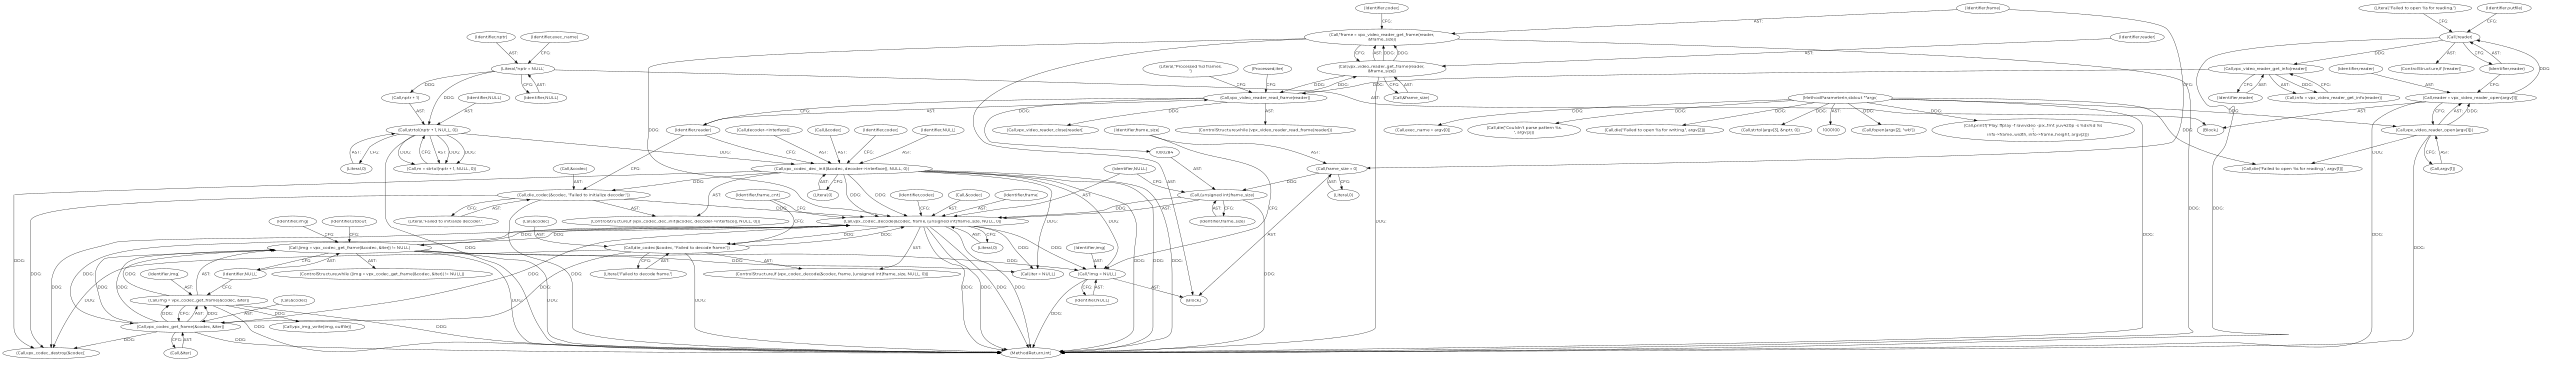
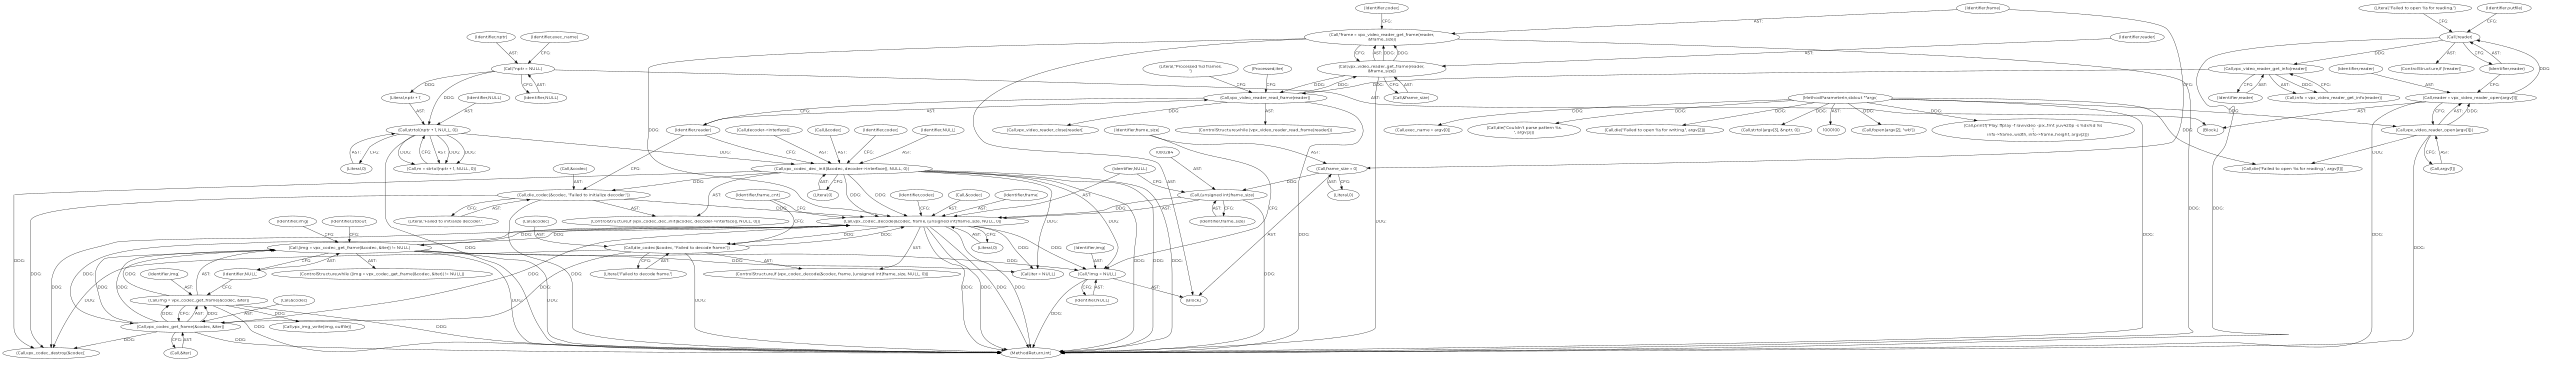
(523, 69) -> (523, 69)
(406, 98) -> (406, 98)
(1005, 112) -> (1299, 290)
